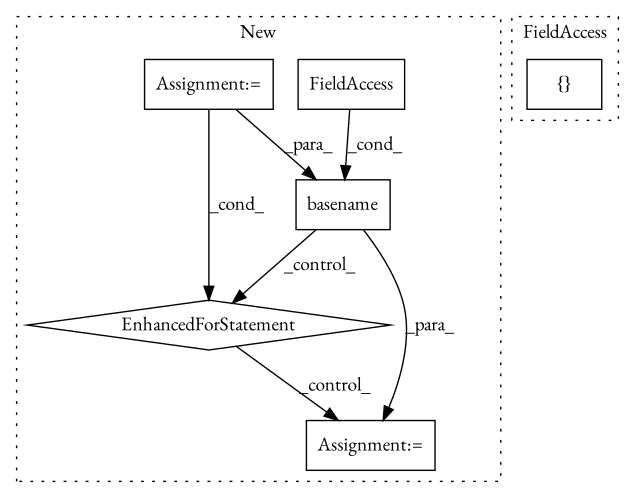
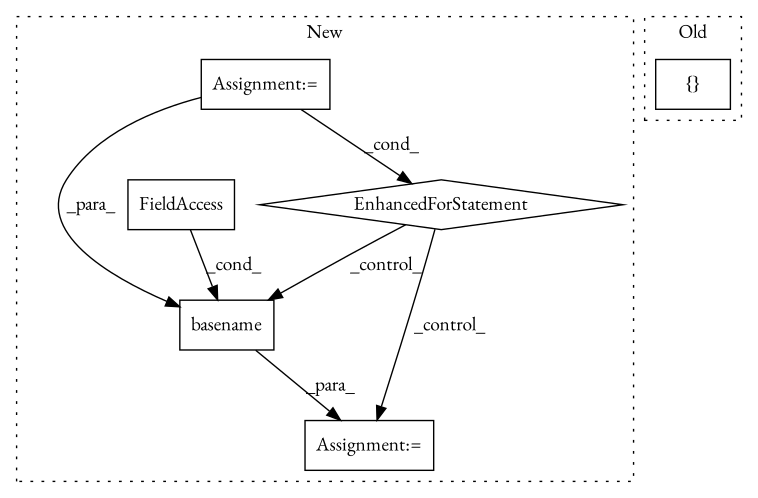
(565, 33) -> (693, 33)
(279, 262) -> (343, 258)
